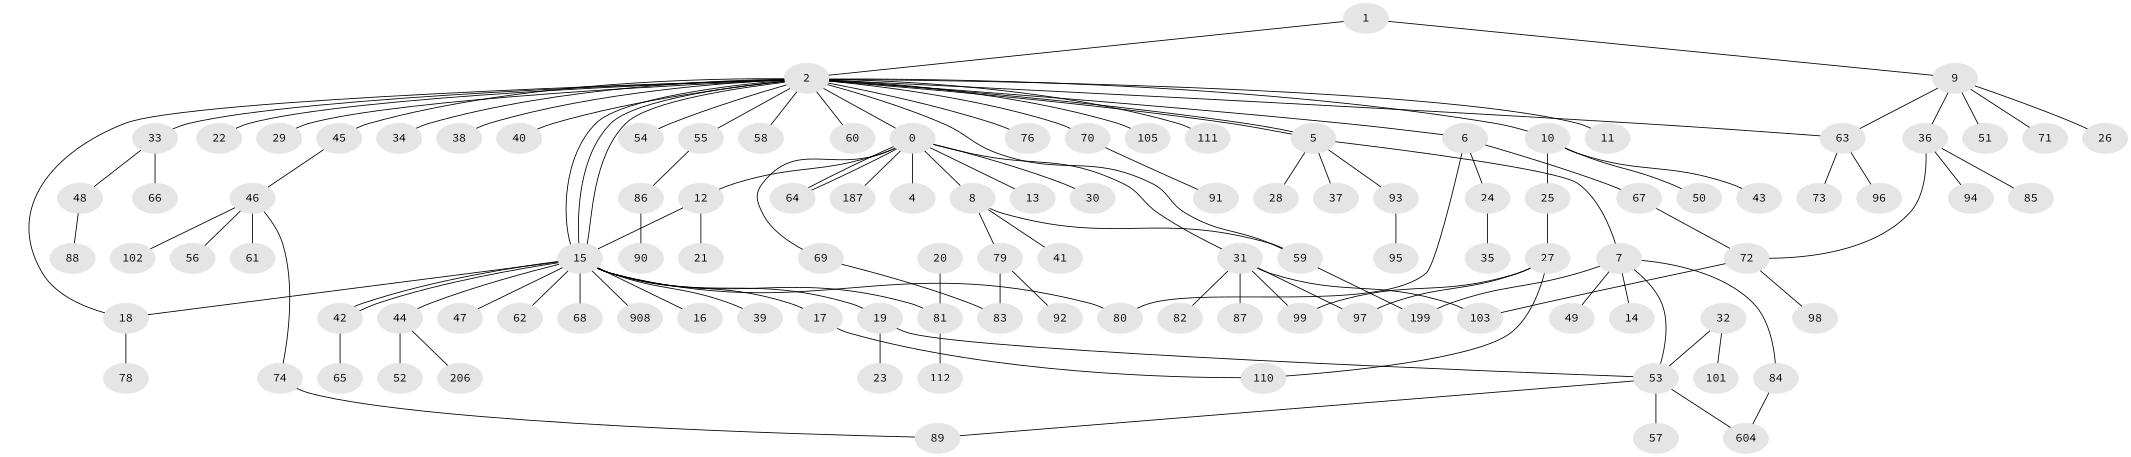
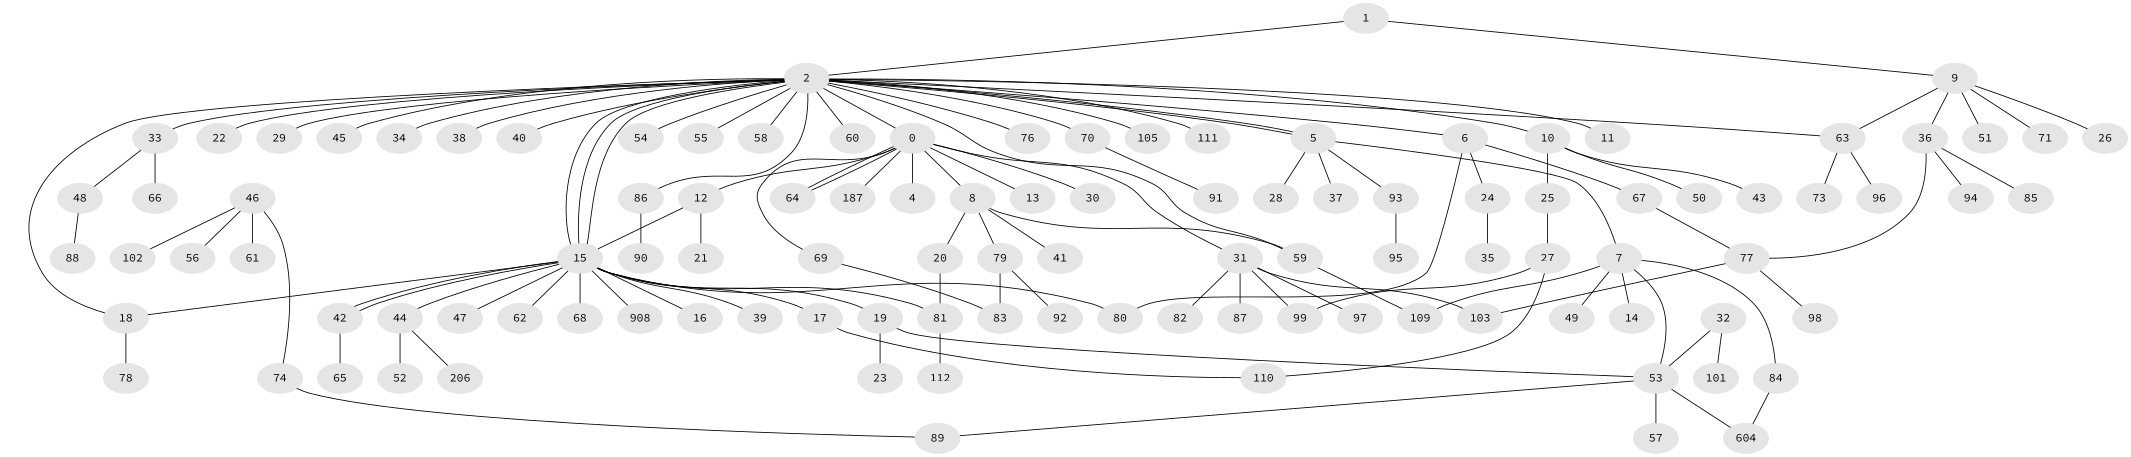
(296, 168) -> none
(671, 168) -> (768, 170)
none -> (956, 228)
(1747, 258) -> (1747, 258)
(1454, 288) -> none
(1420, 318) -> (1420, 318)
